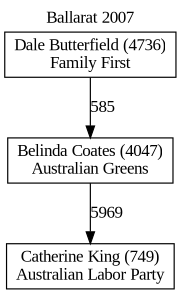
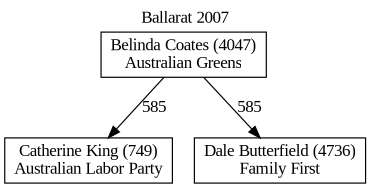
(90, 102) -> (228, 103)
(107, 213) -> (155, 108)
